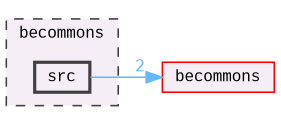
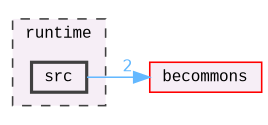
(62, 34) -> (59, 34)
